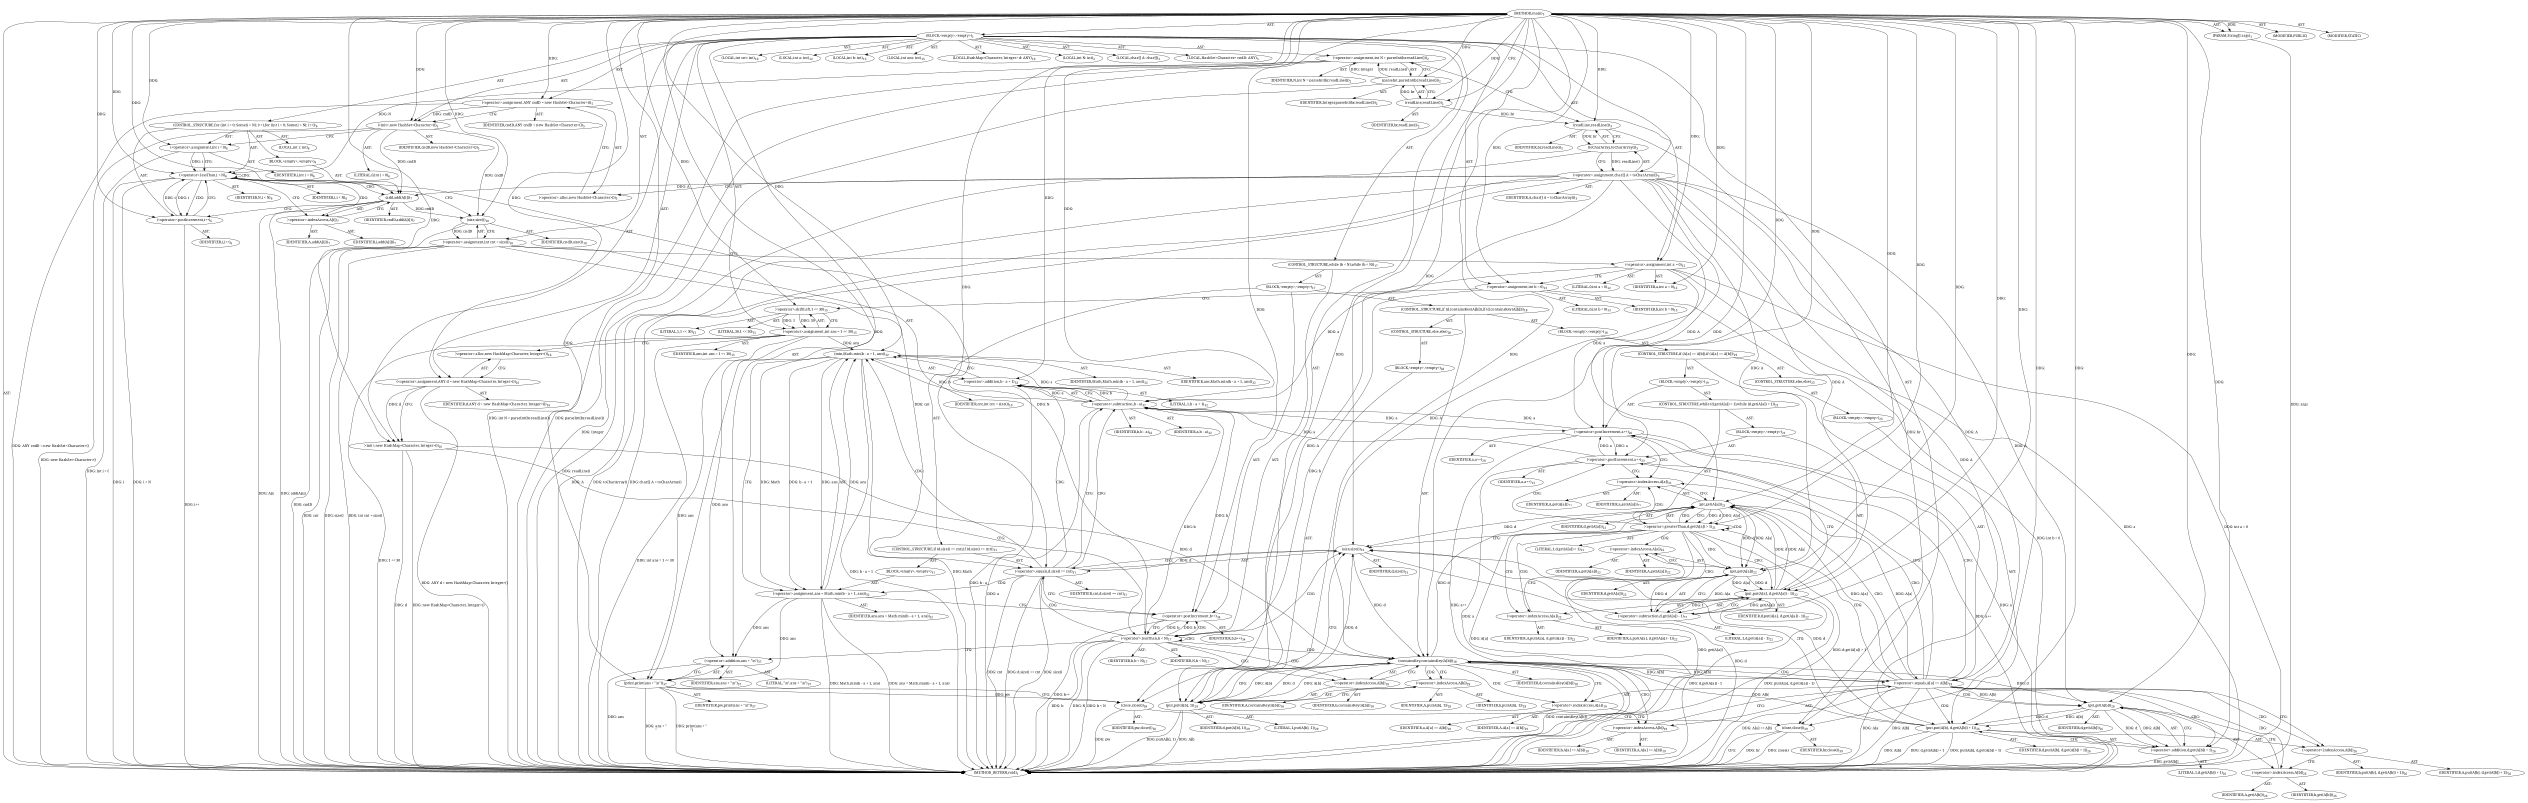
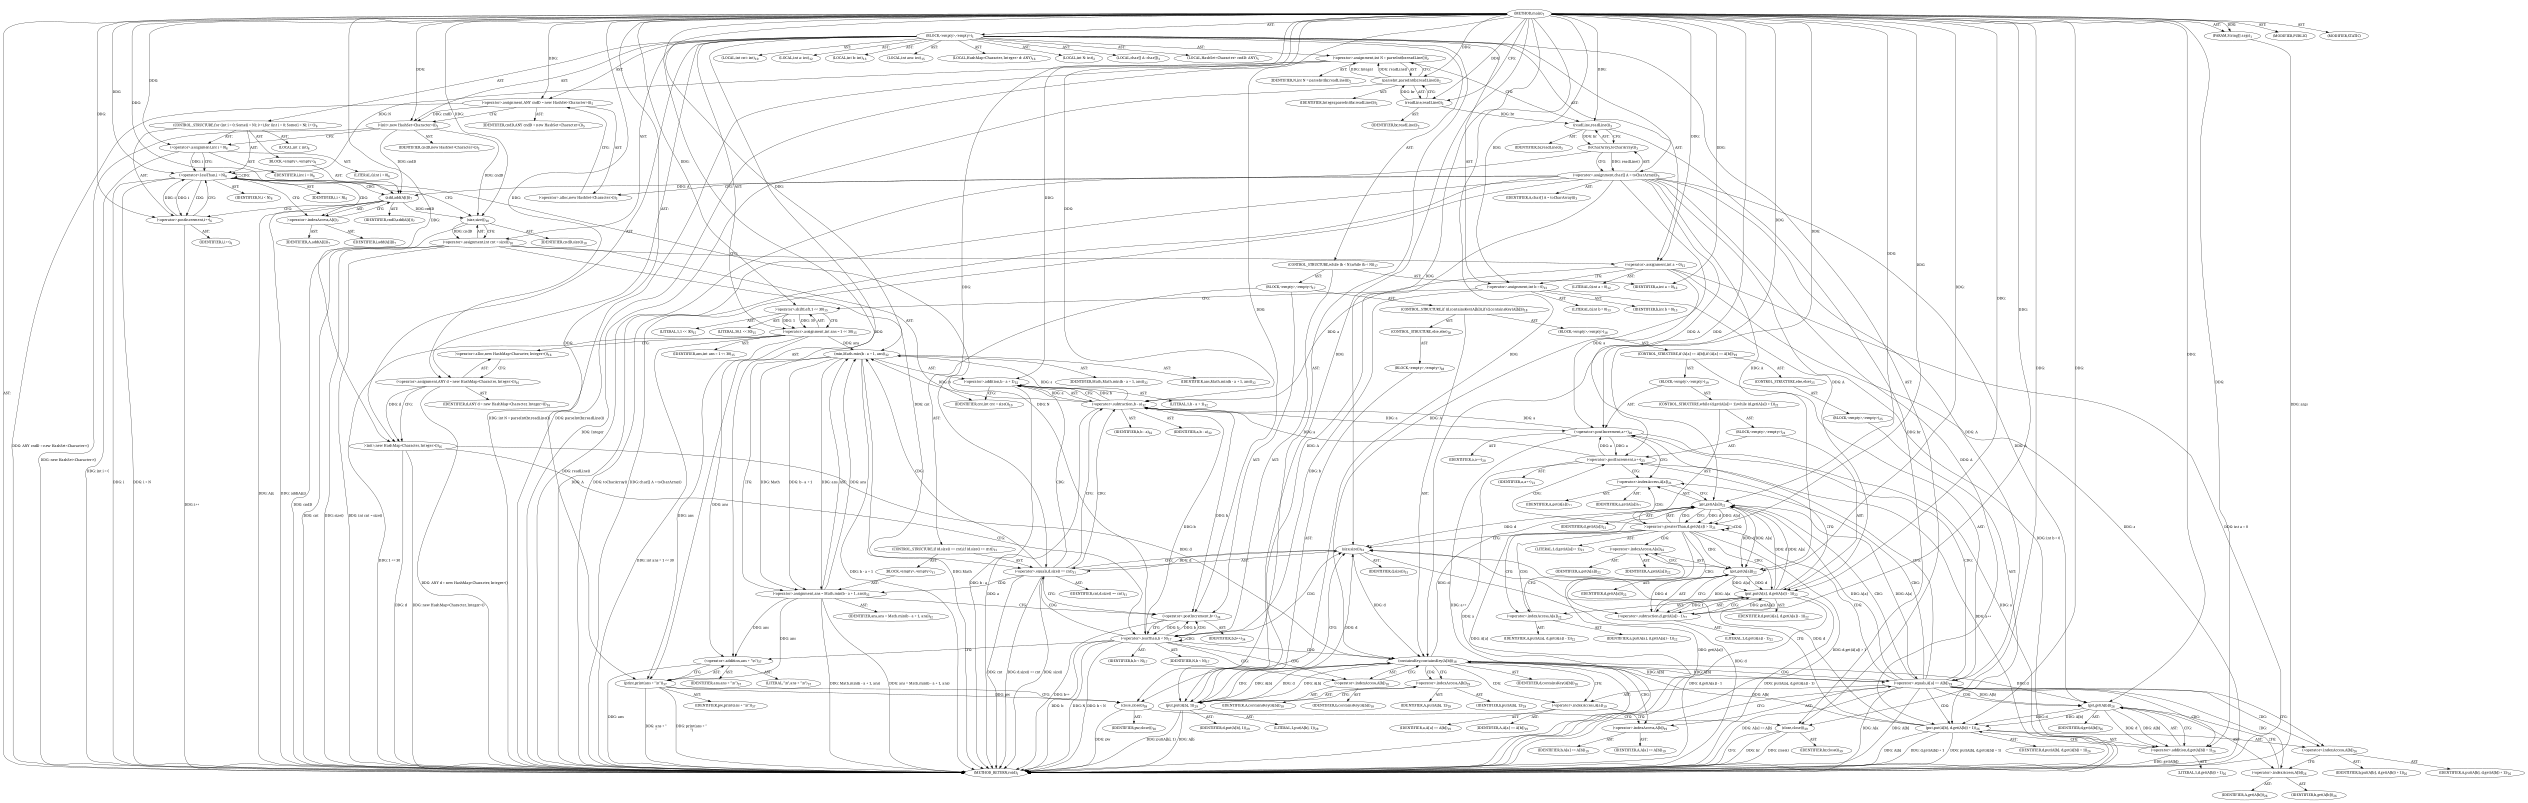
(364, 145) -> (293, 153)
(1655, 275) -> (1492, 281)
(939, 364) -> (988, 393)
(1421, 742) -> none
